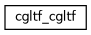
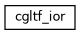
(46, 18) -> (40, 18)
